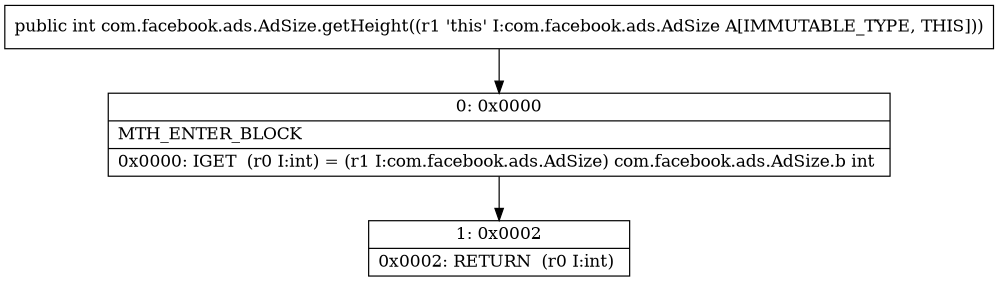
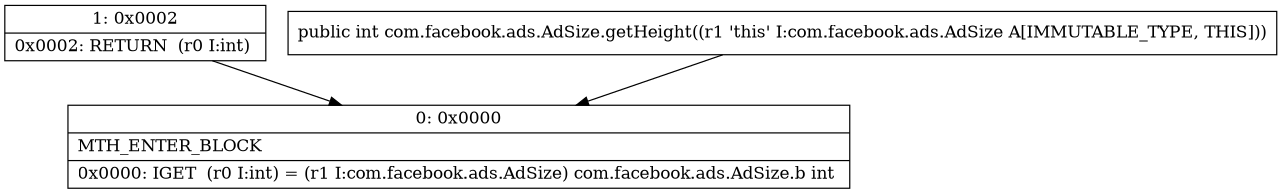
(499, 192) -> (271, 81)
